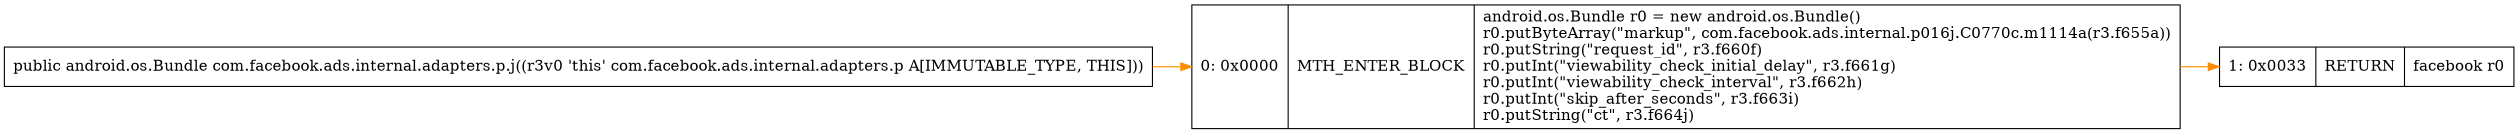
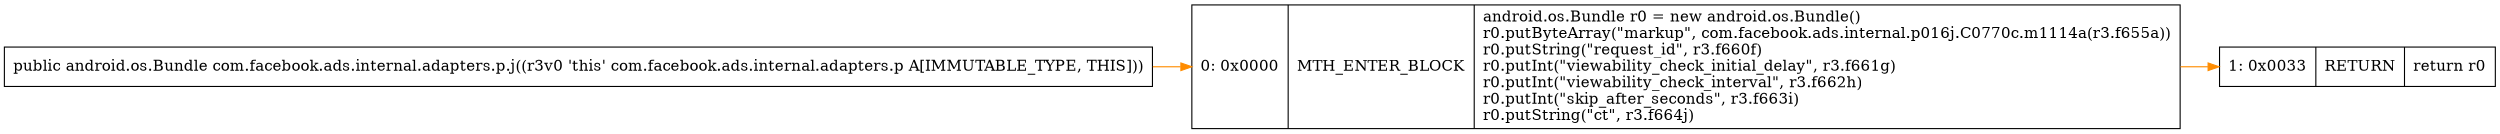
(2459, 66) -> (2450, 66)
